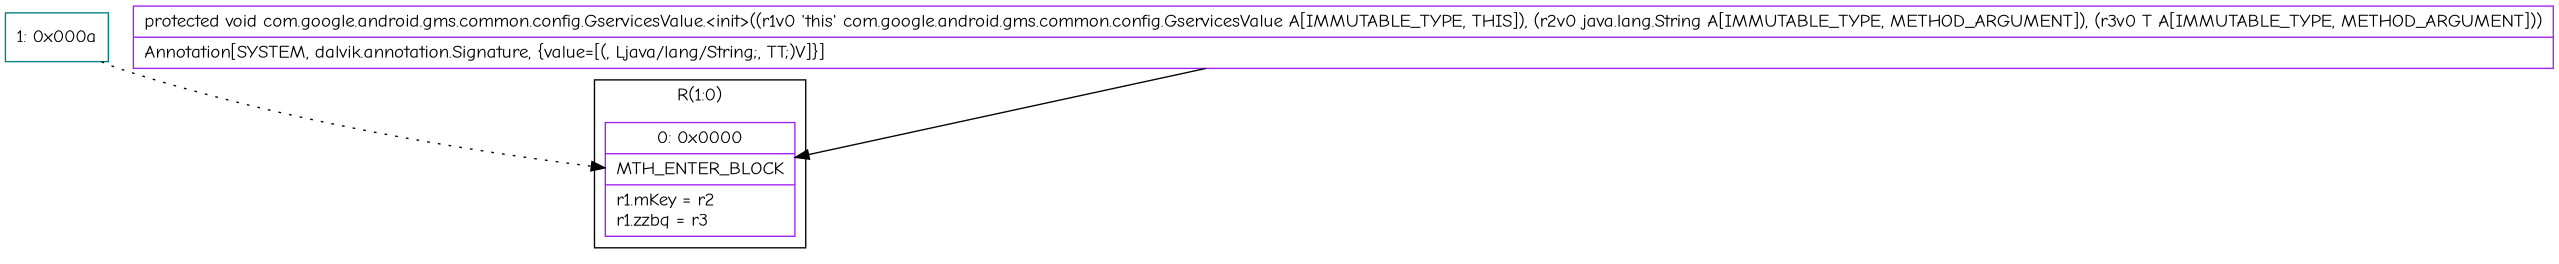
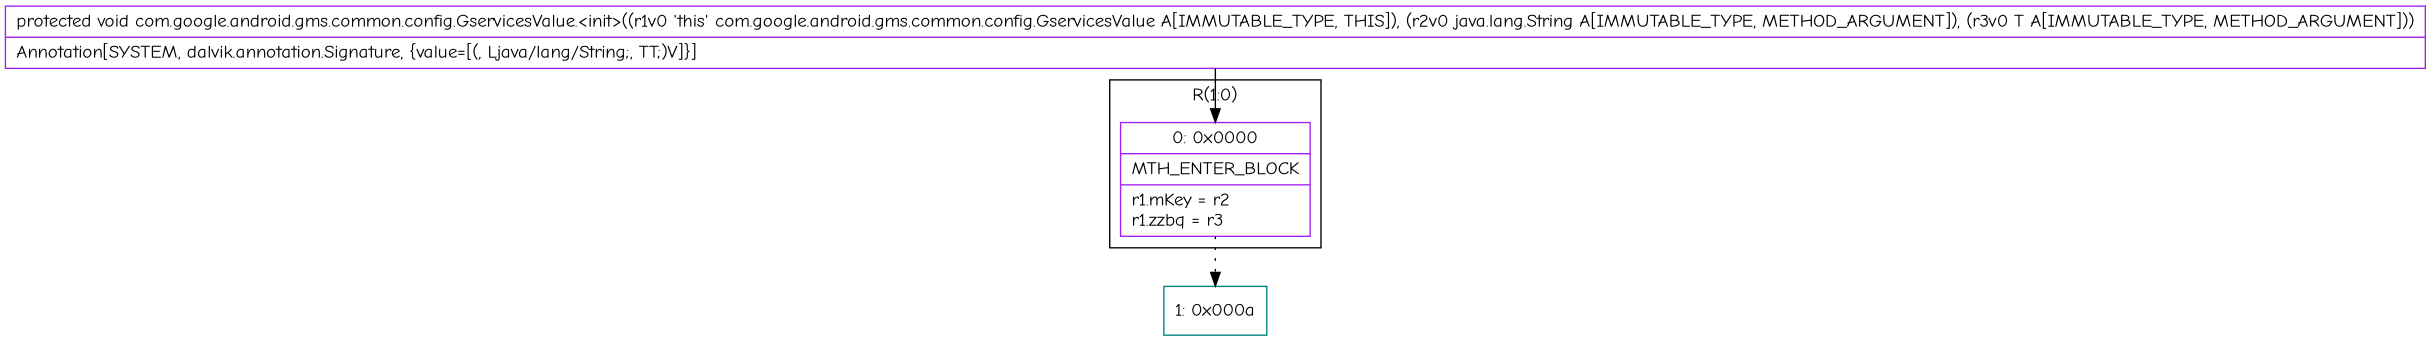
(344, 126) -> (1215, 256)
